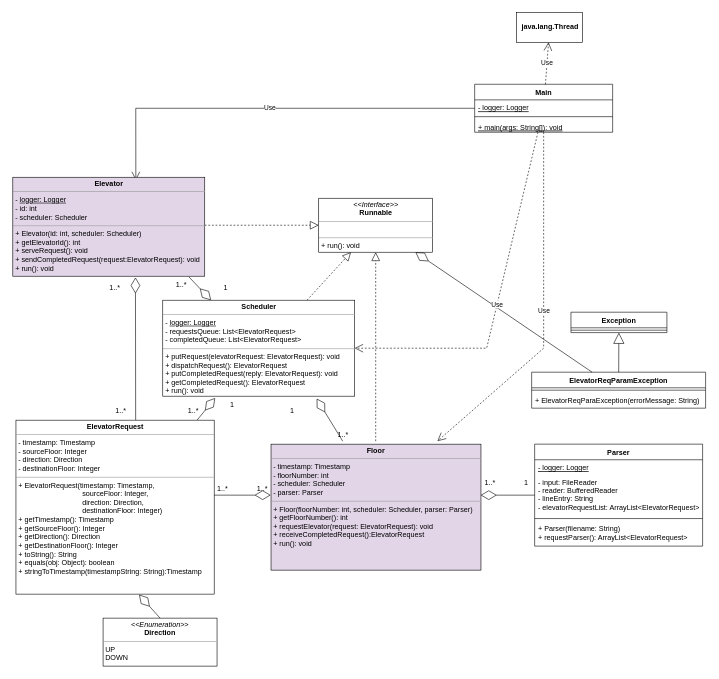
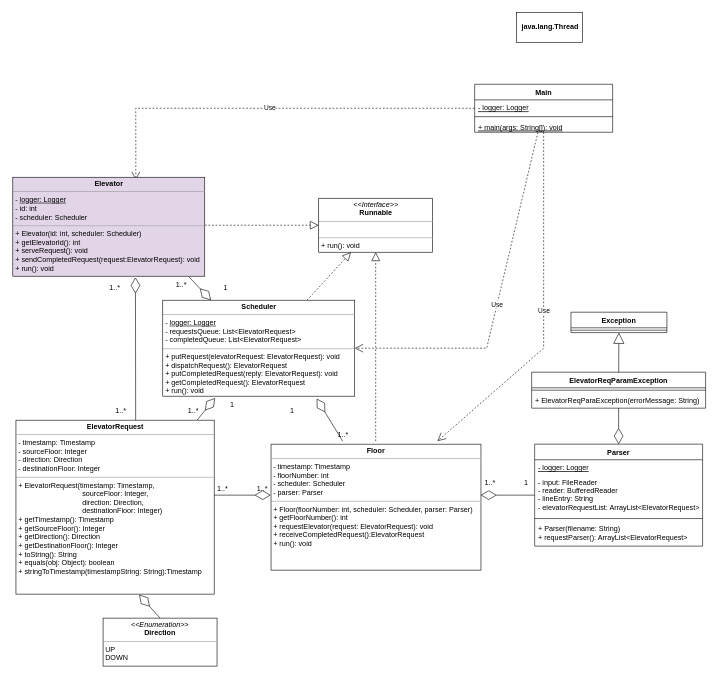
(547, 64) -> none
(374, 108) -> (374, 108)
(510, 317) -> (619, 420)
(376, 507) -> (376, 507)
